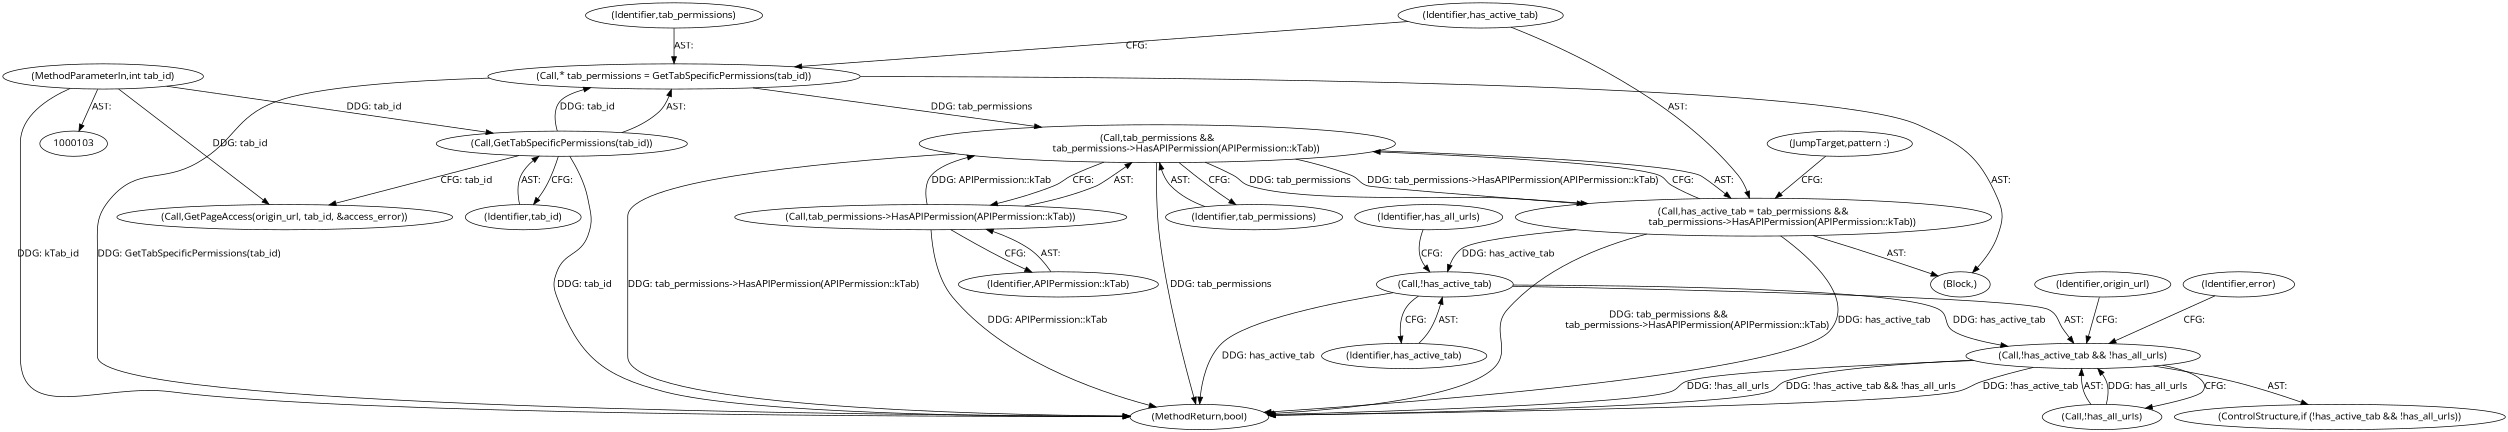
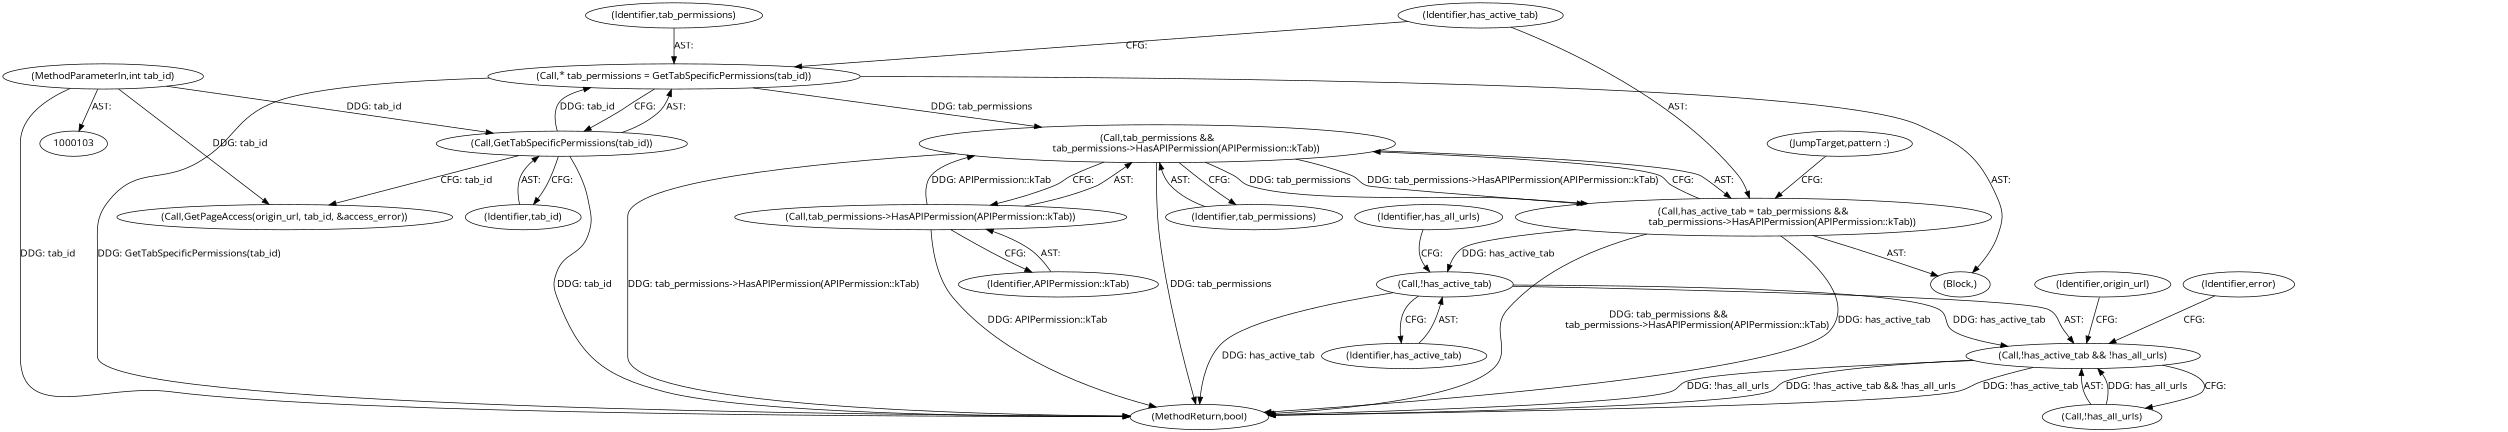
none -> (623, 109)
(48, 254) -> (48, 254)
(2340, 417) -> none
